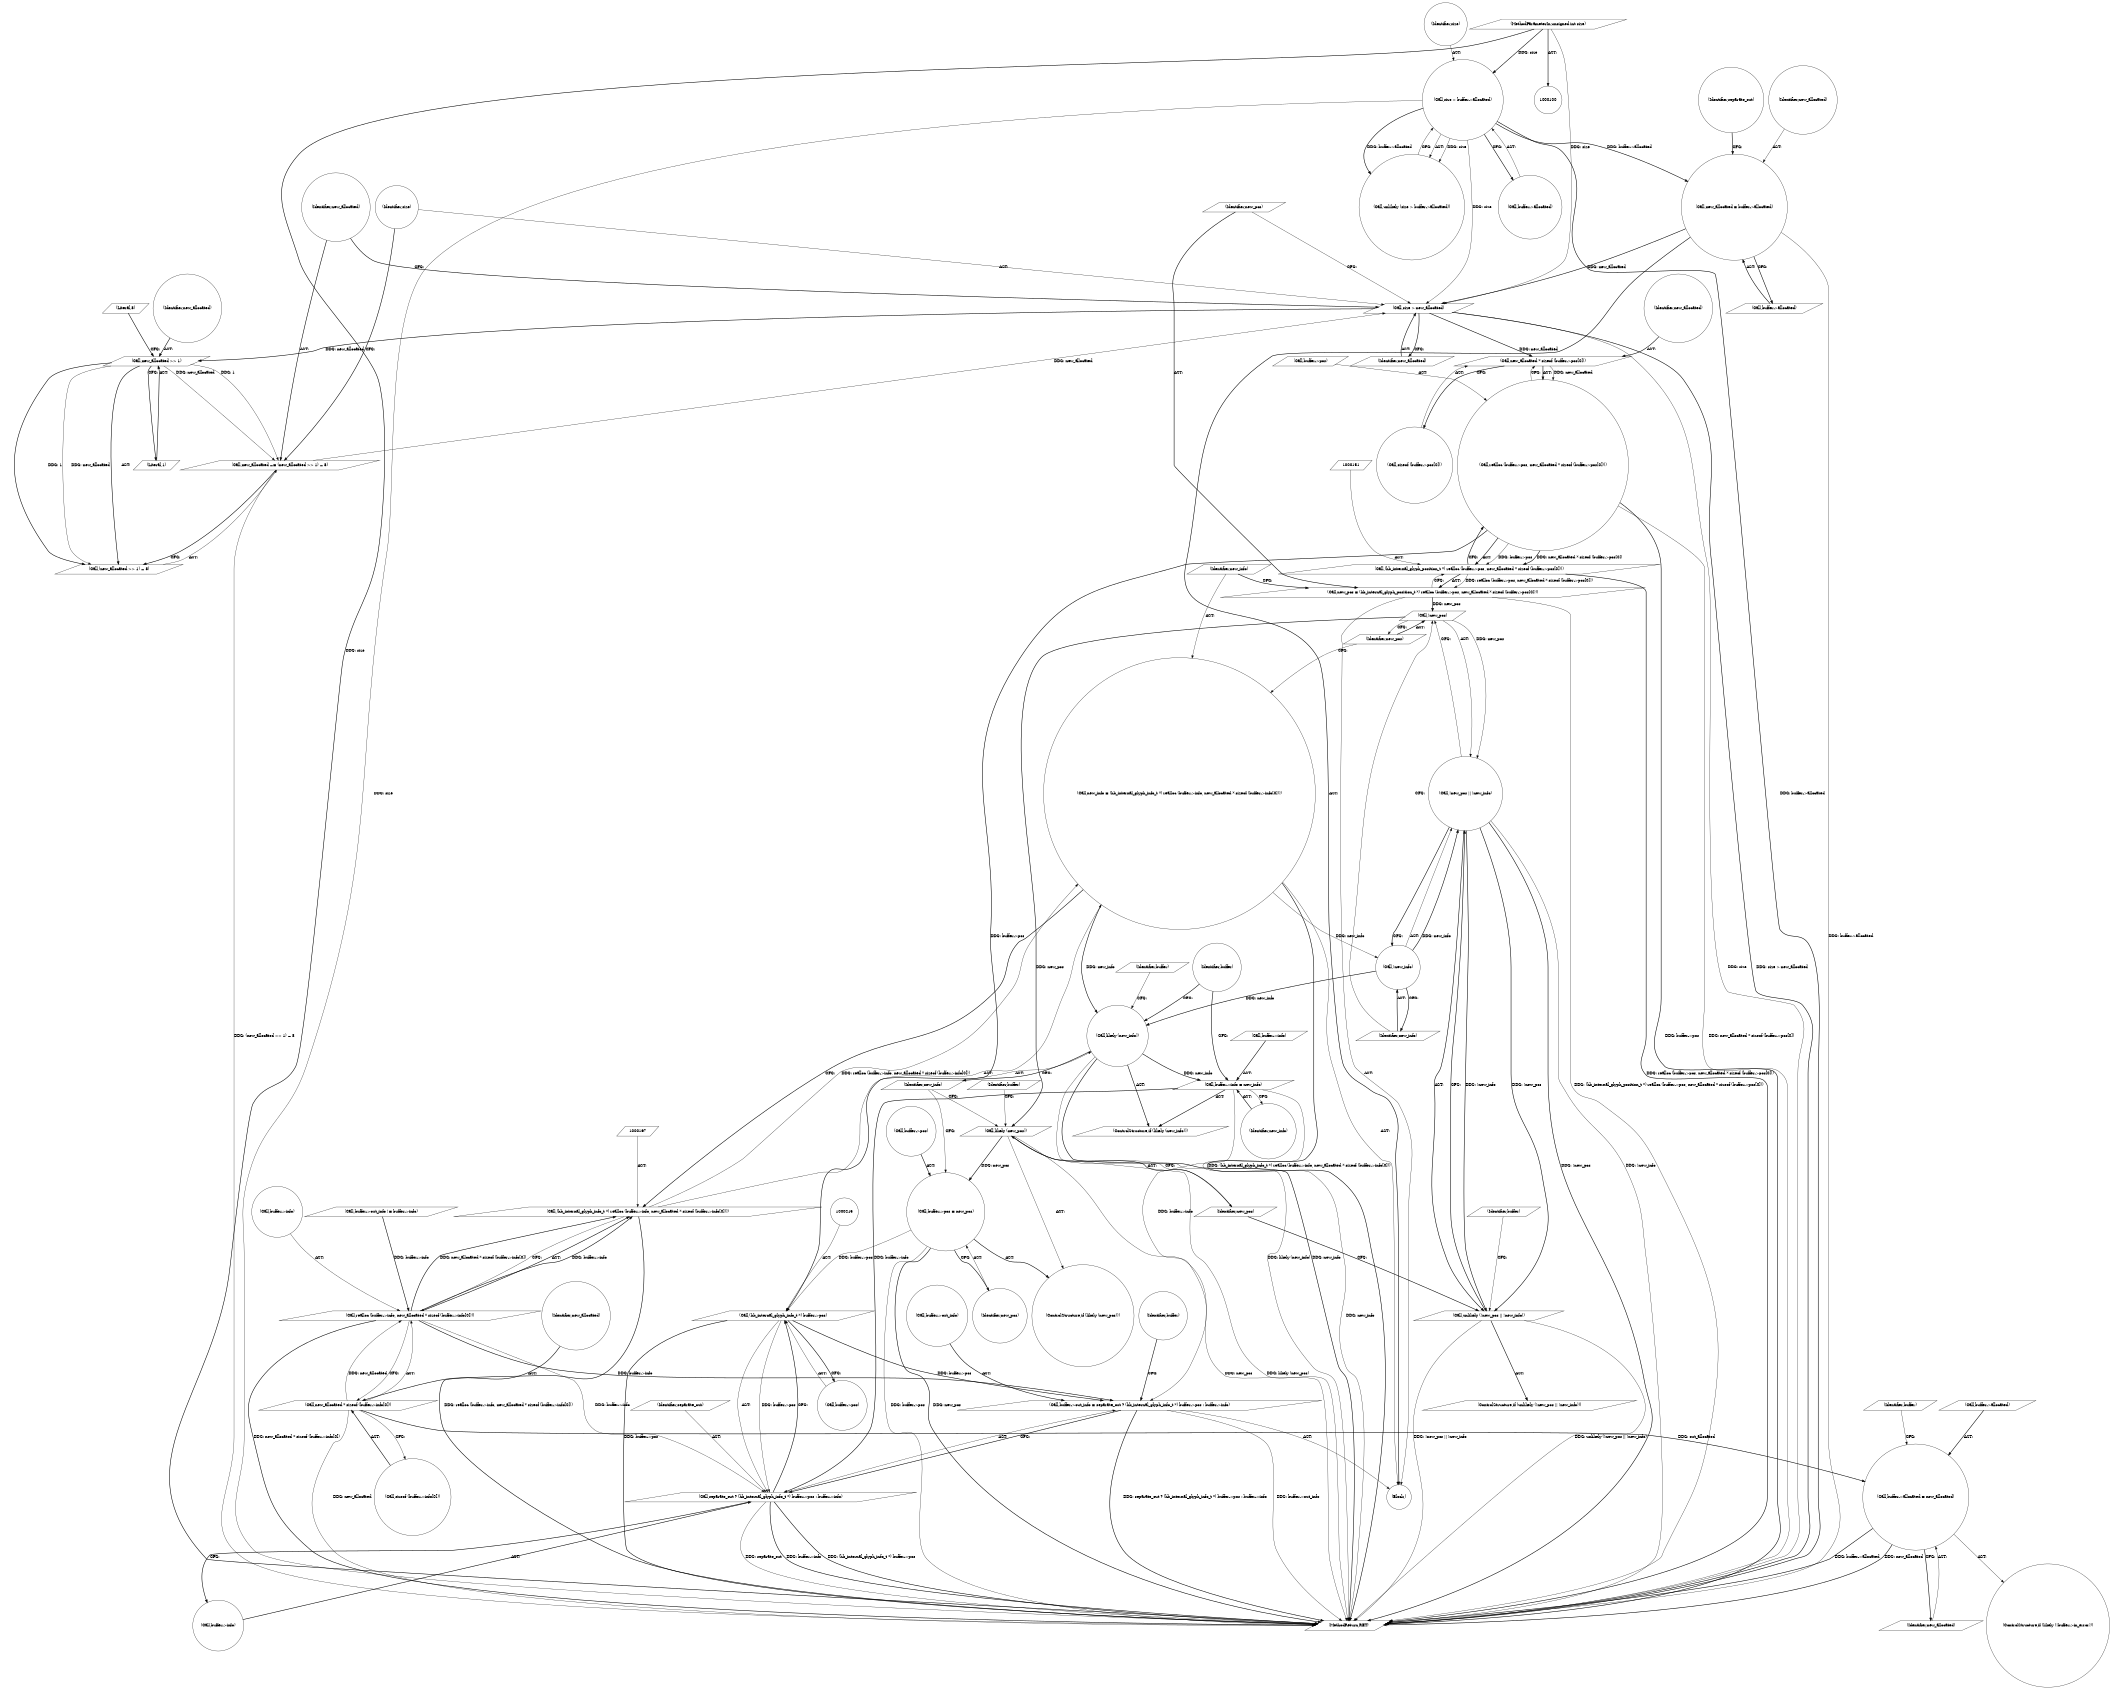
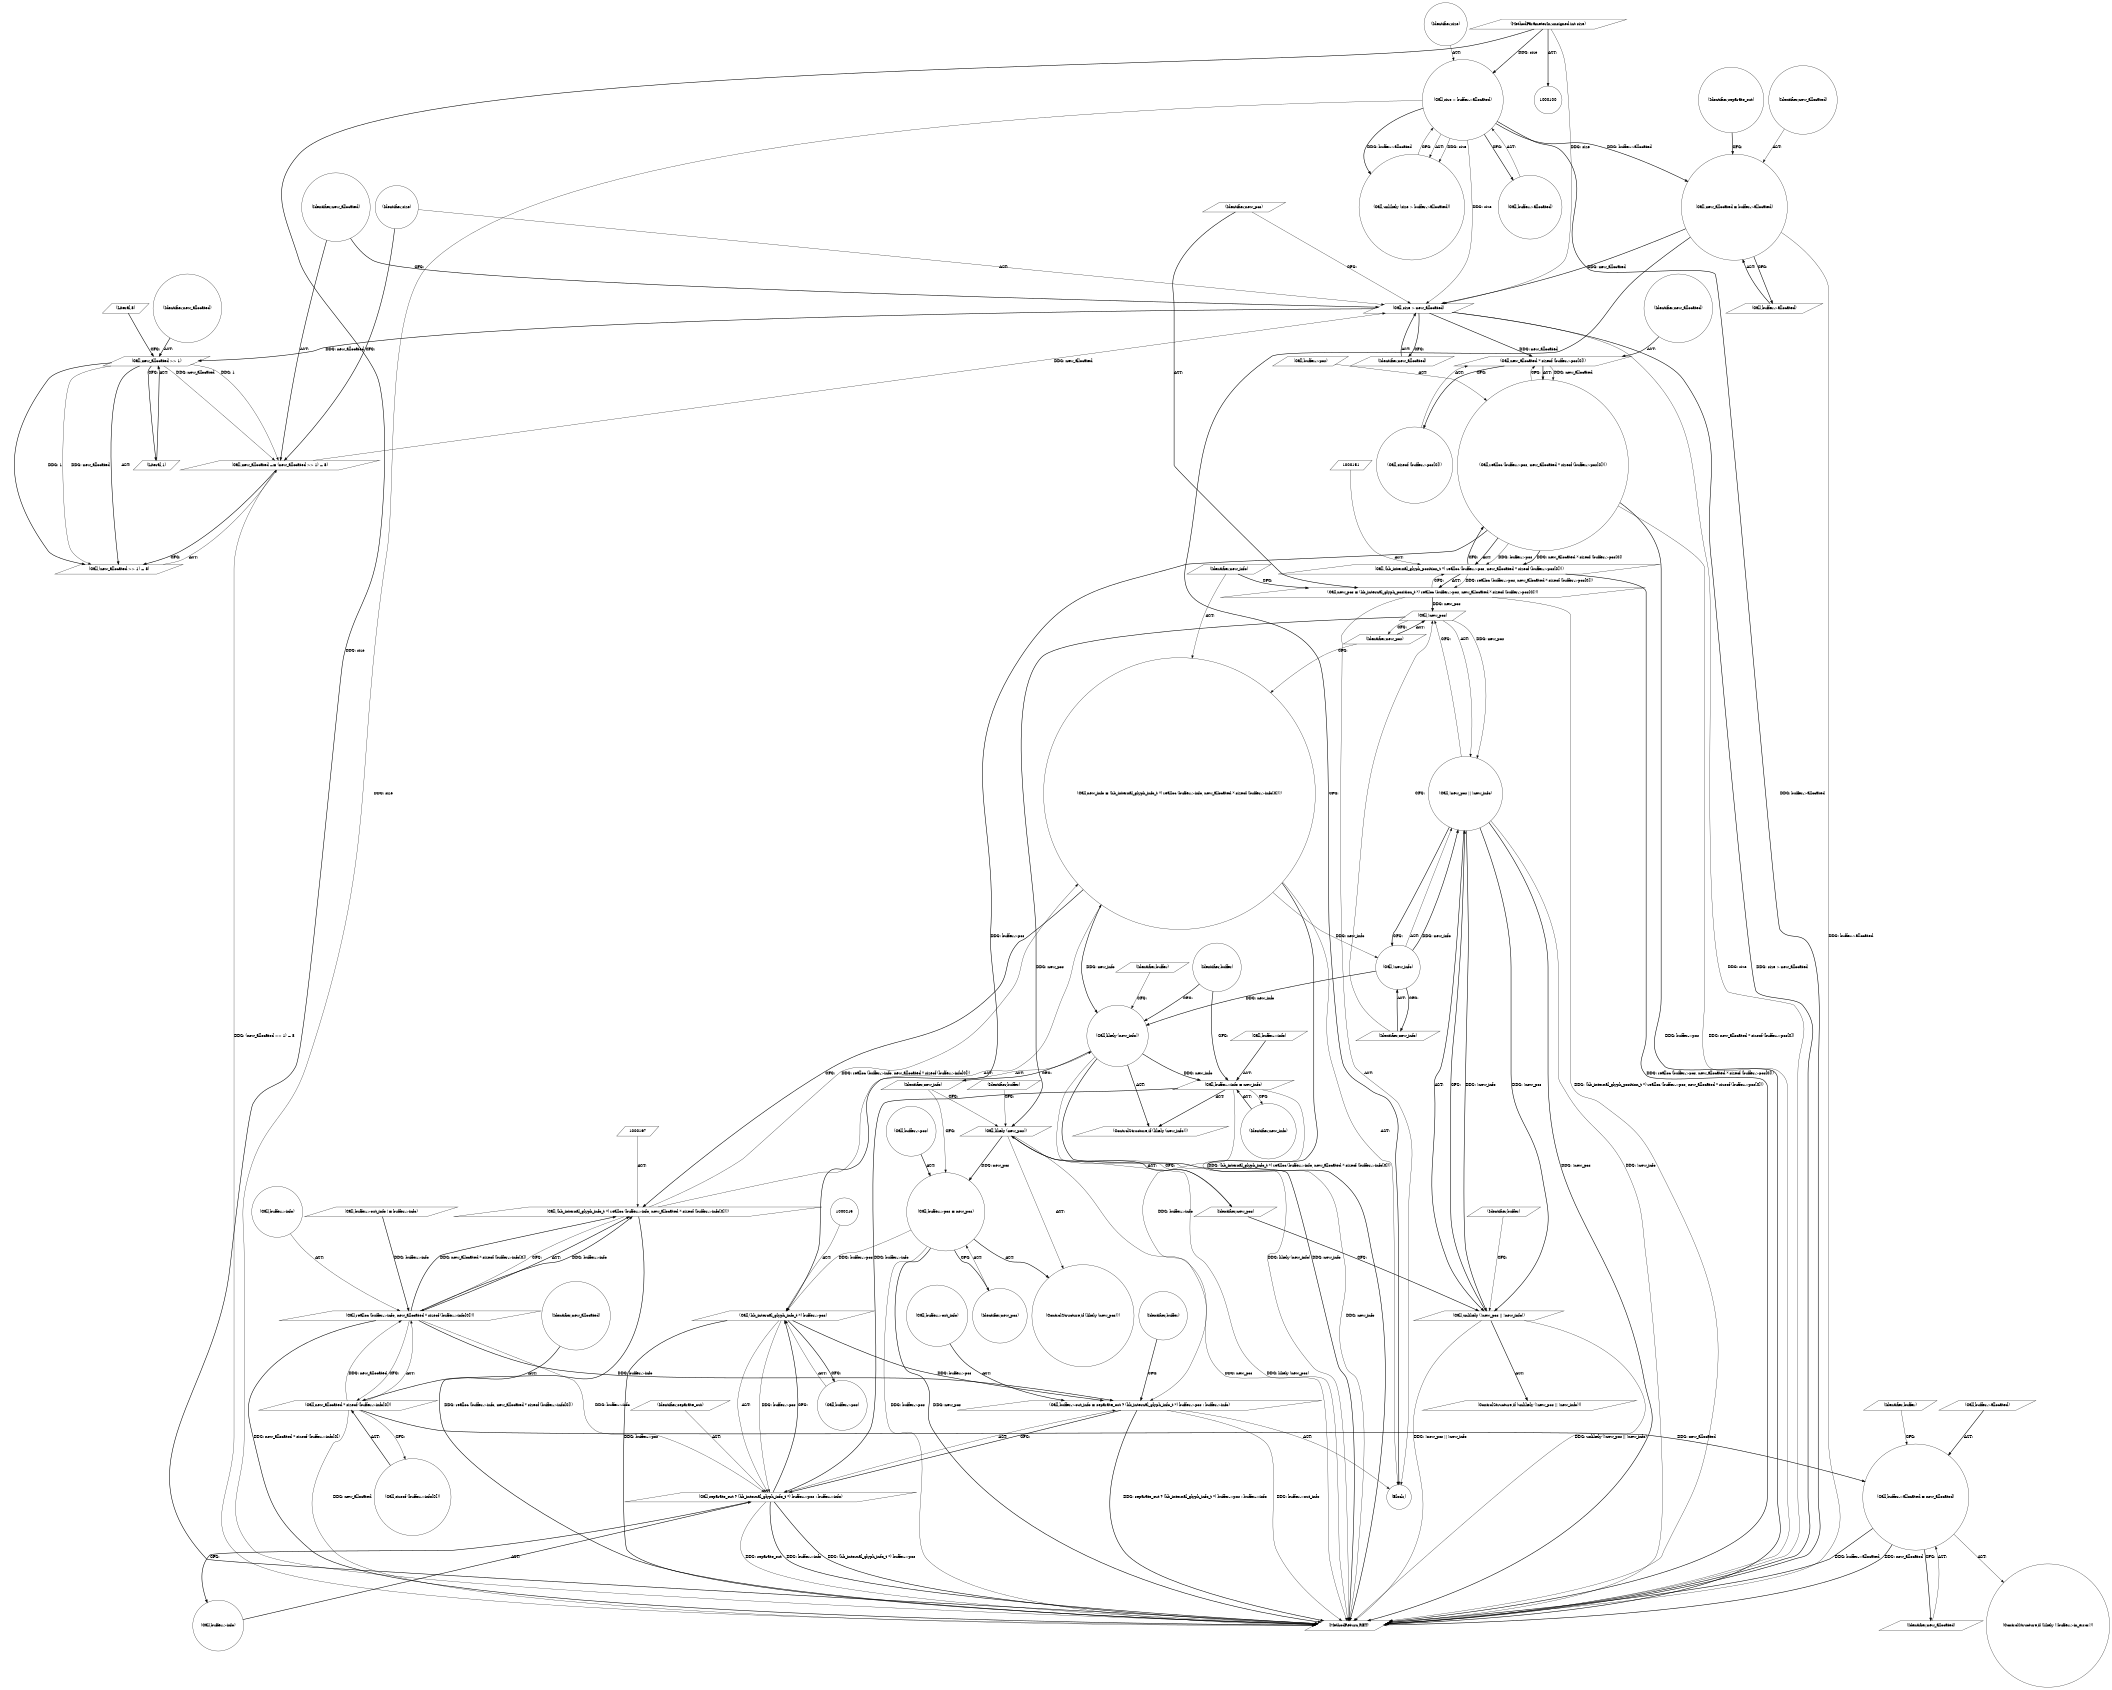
(1334, 794) -> (1334, 794)
(1697, 1437) -> (1697, 1437)
